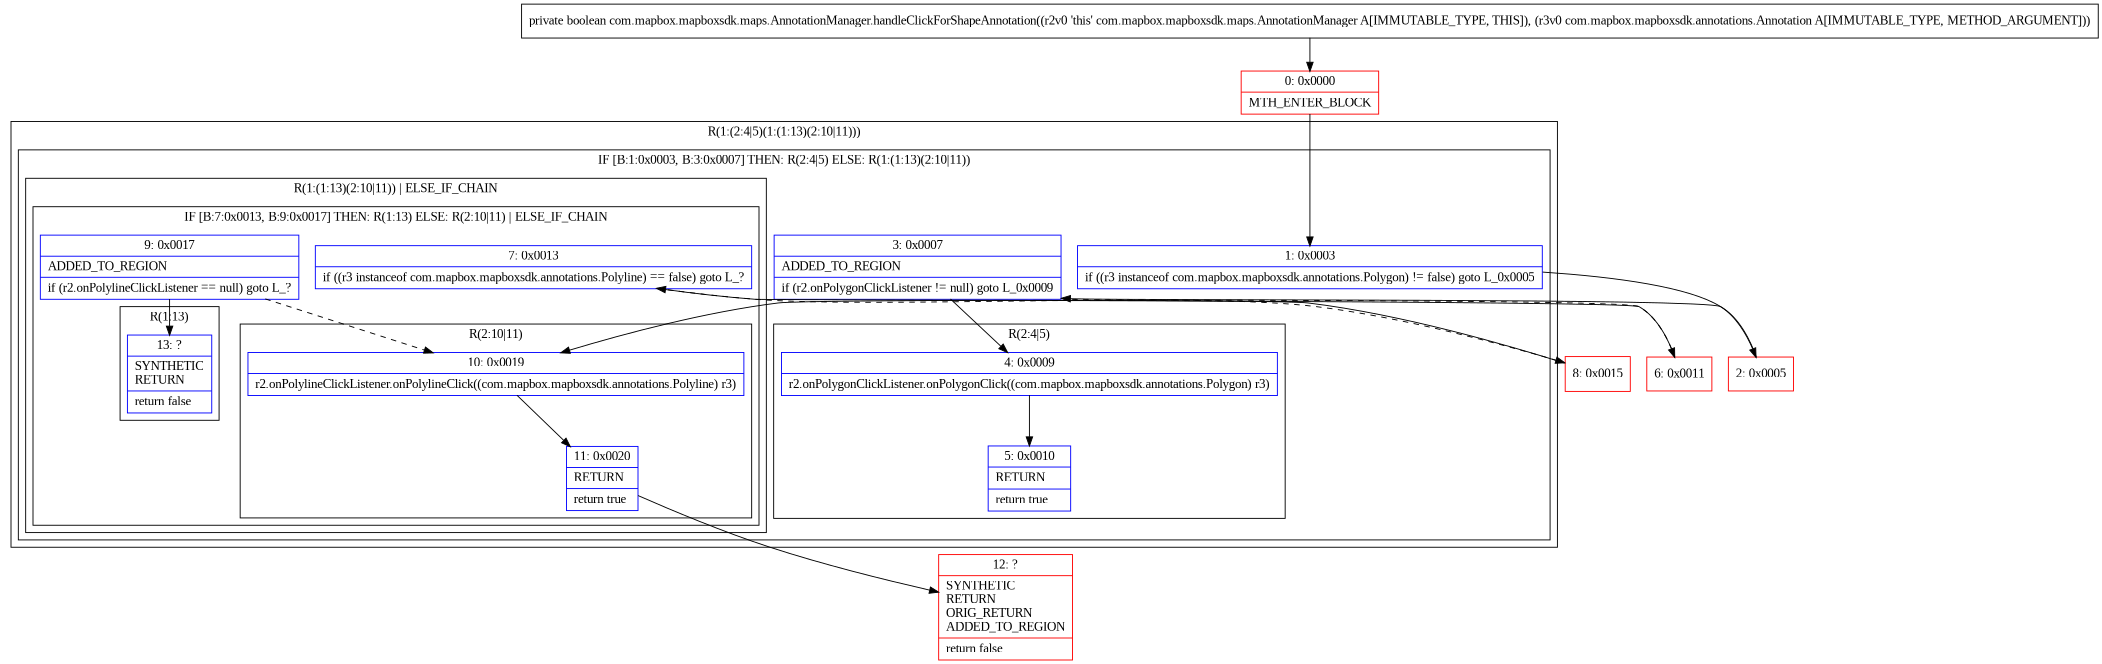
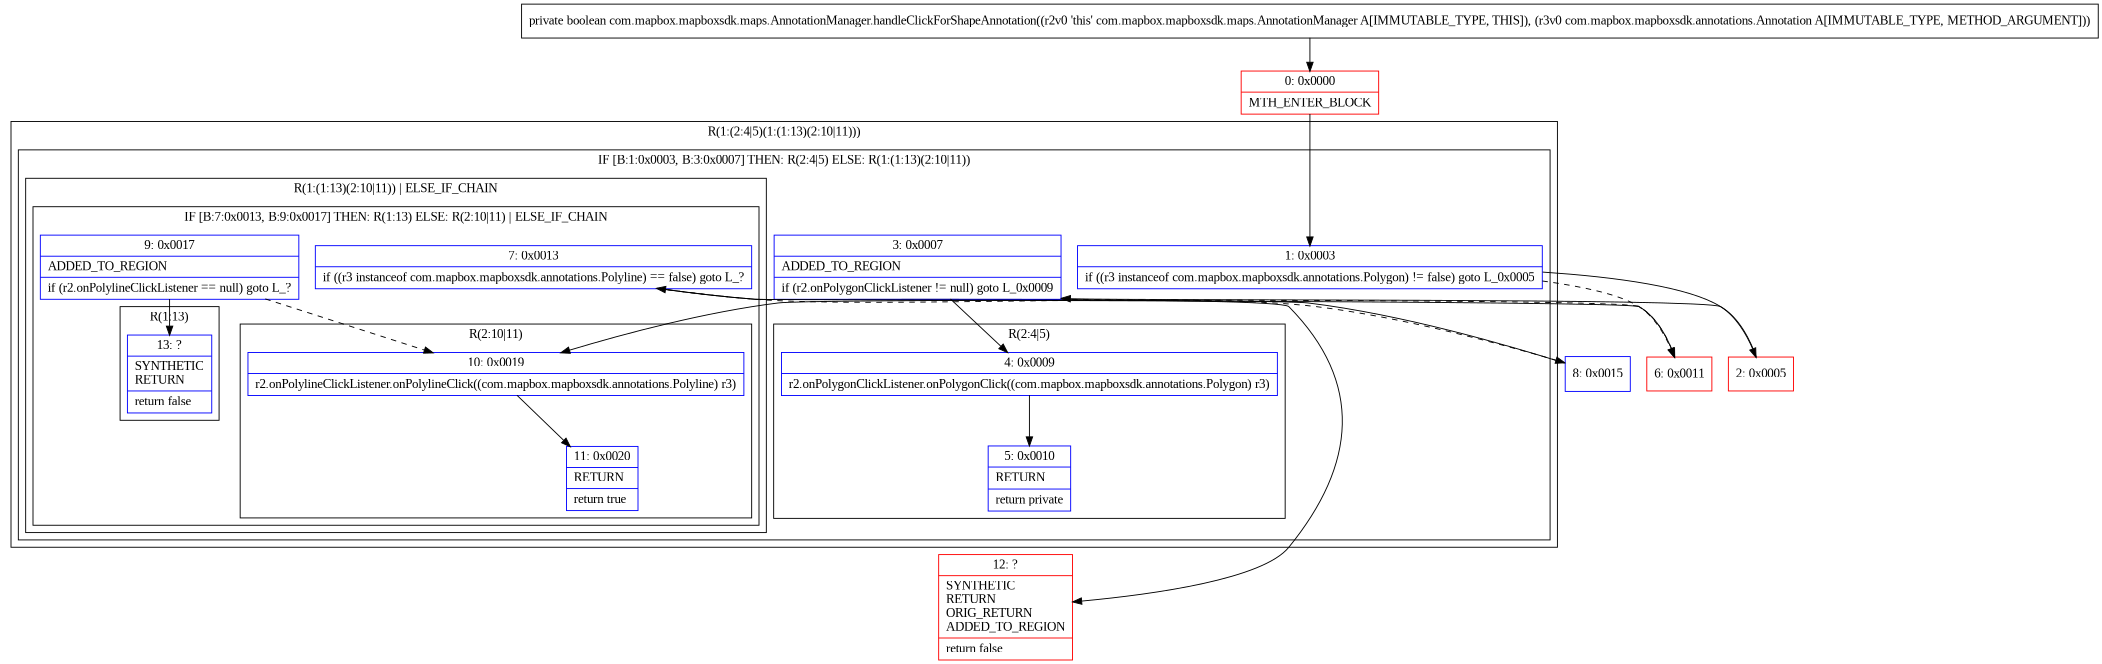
none -> (1614, 296)
(1598, 374) -> (1598, 374)
(1022, 500) -> (1029, 500)
(788, 553) -> (1296, 315)
